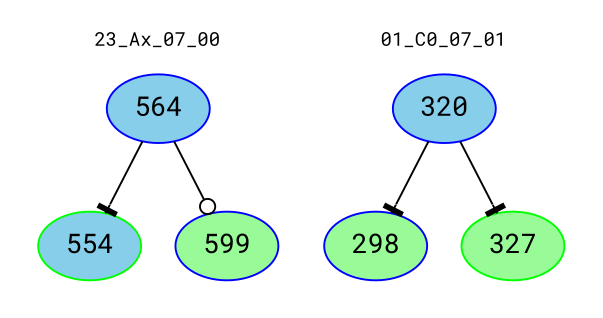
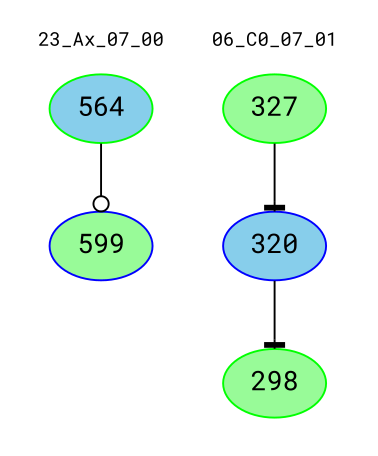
(444, 41) -> (276, 41)
(158, 109) -> (101, 109)
(476, 173) -> (275, 173)
(90, 246) -> none
(376, 246) -> (275, 383)
